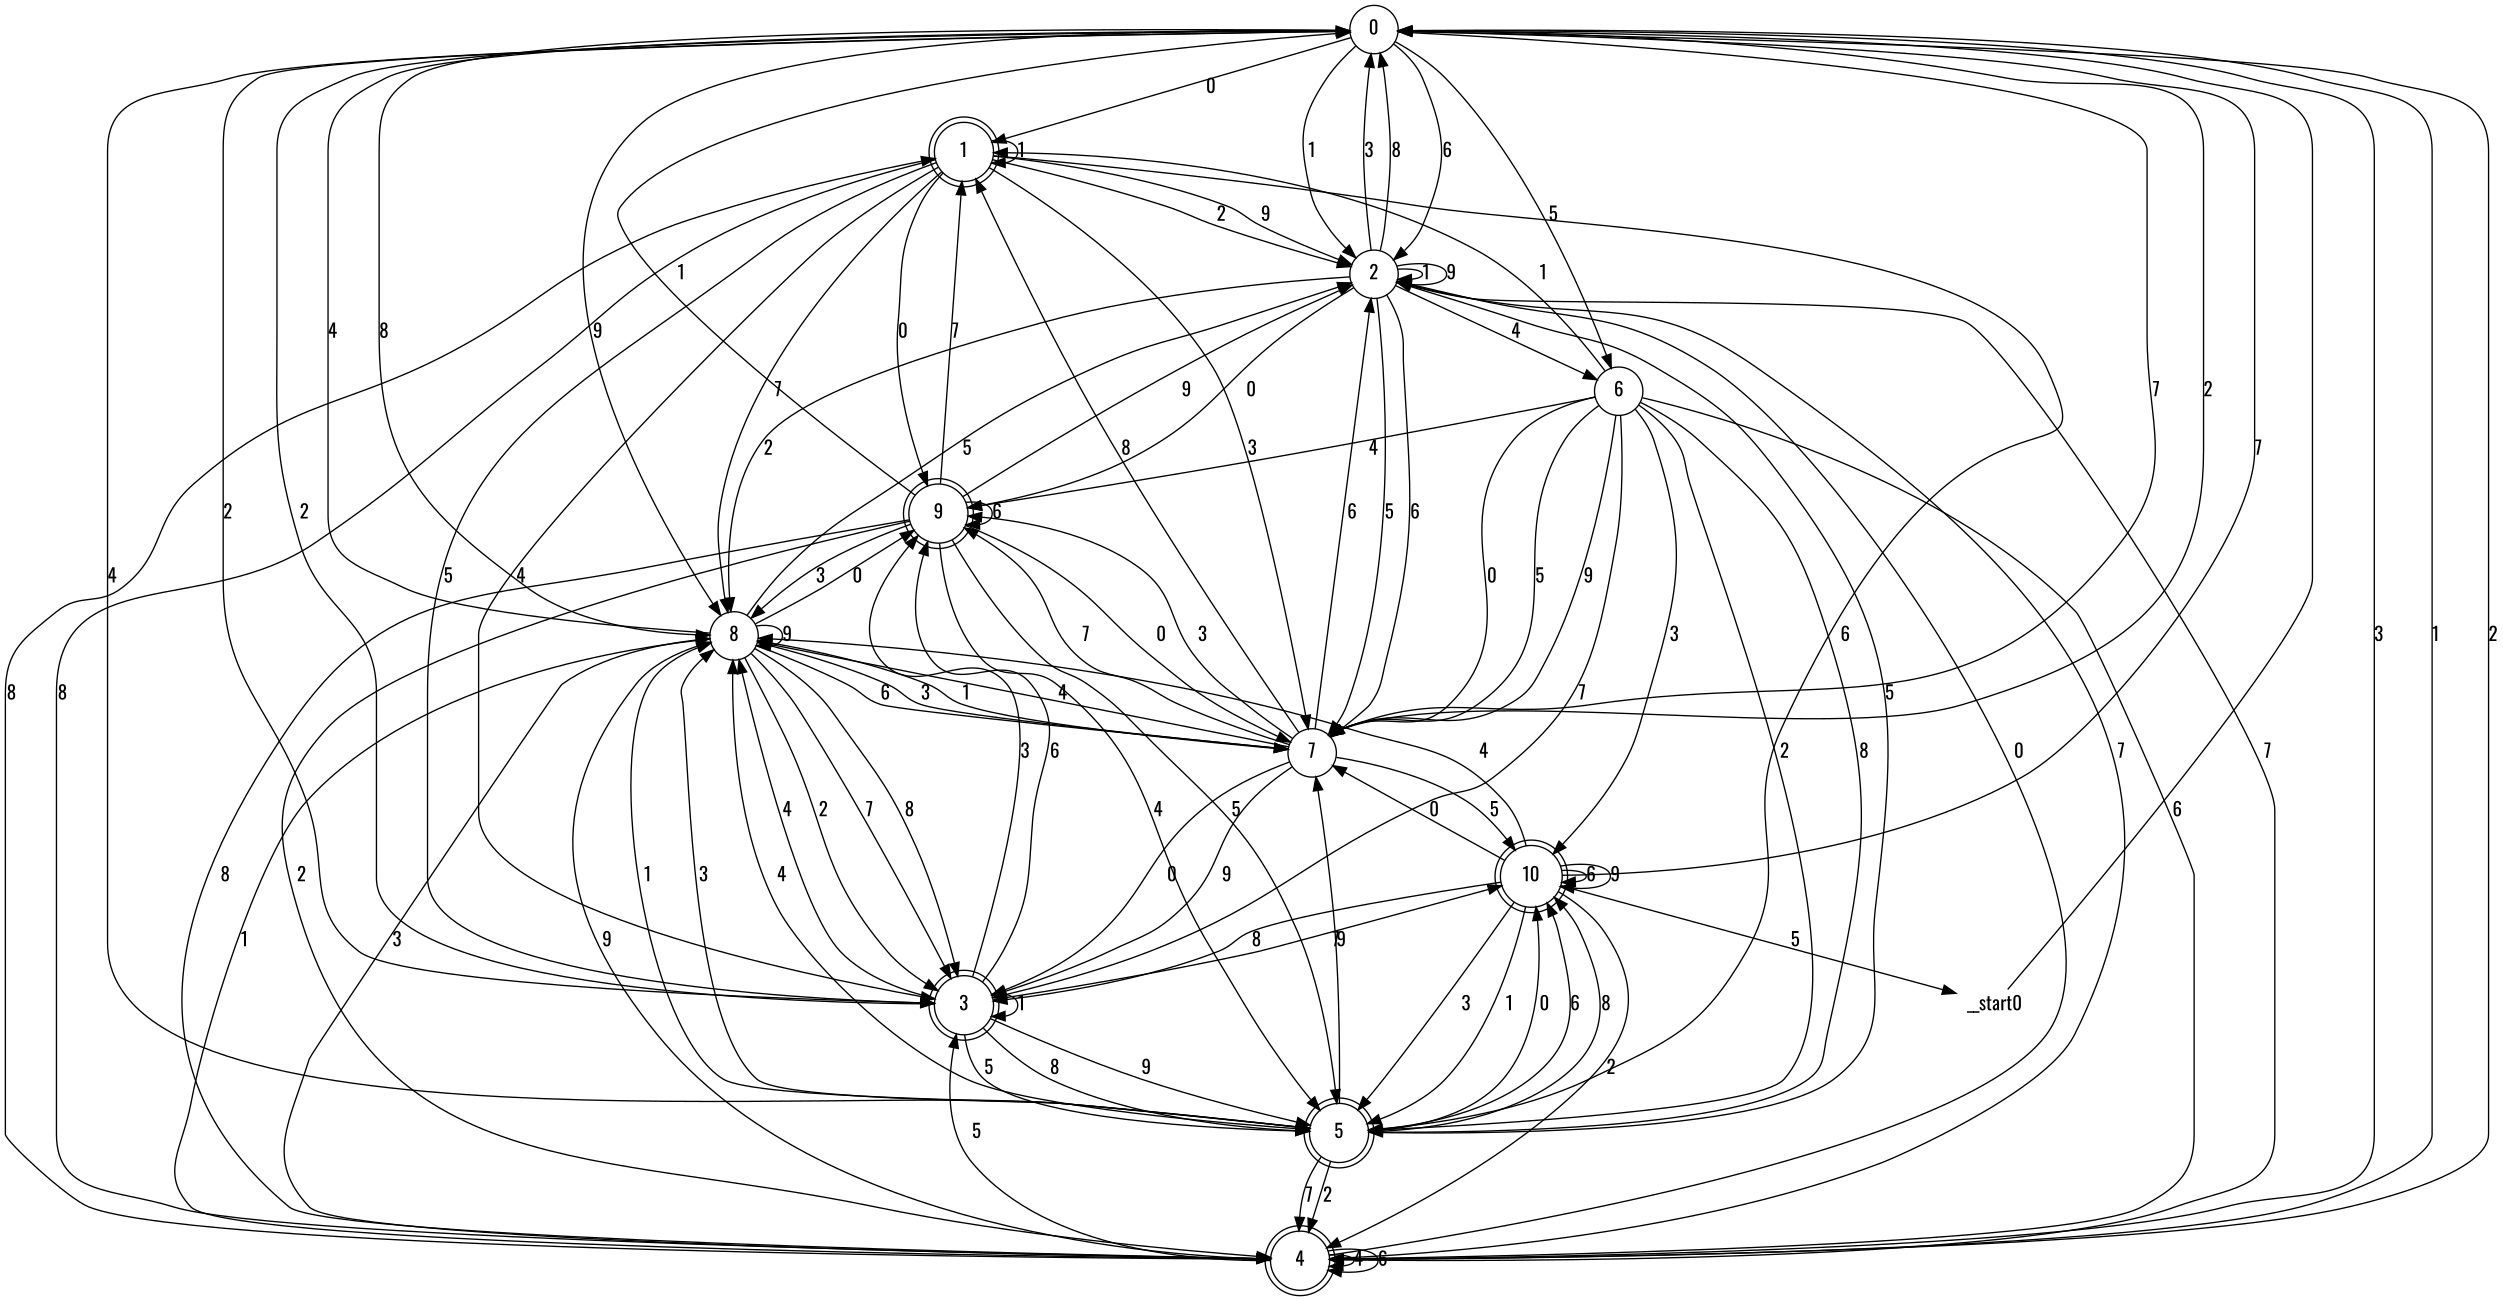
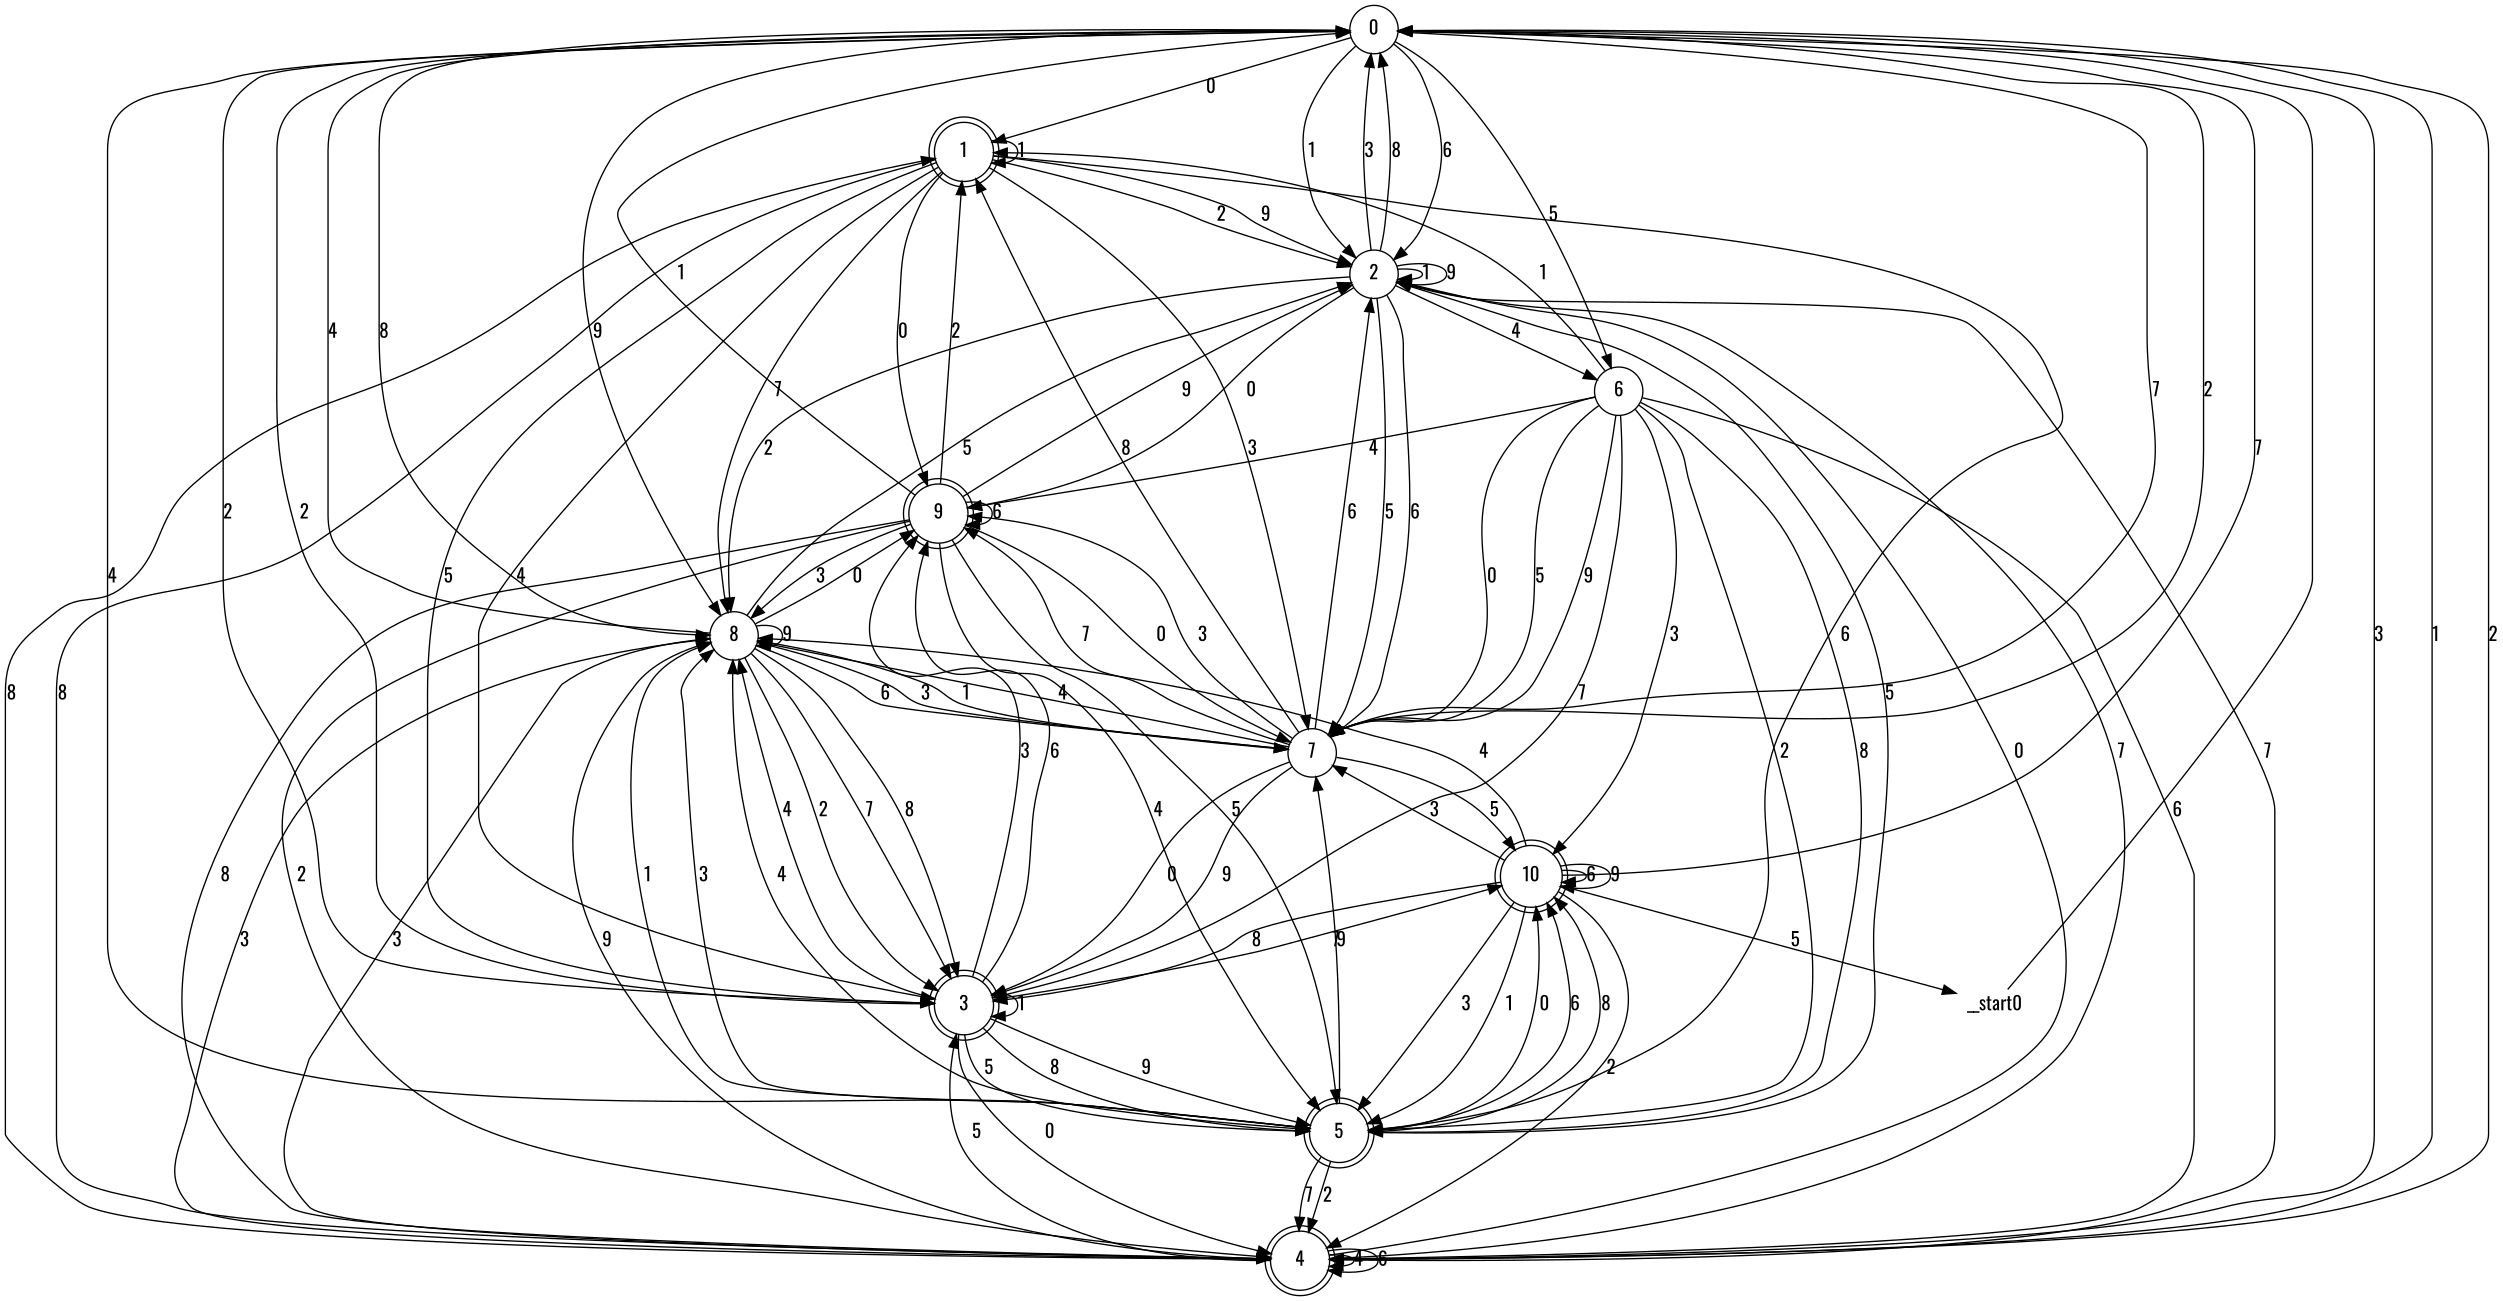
(956, 333) -> (956, 333)
(1435, 811) -> (1435, 811)
(245, 941) -> (245, 941)
none -> (1076, 1180)
